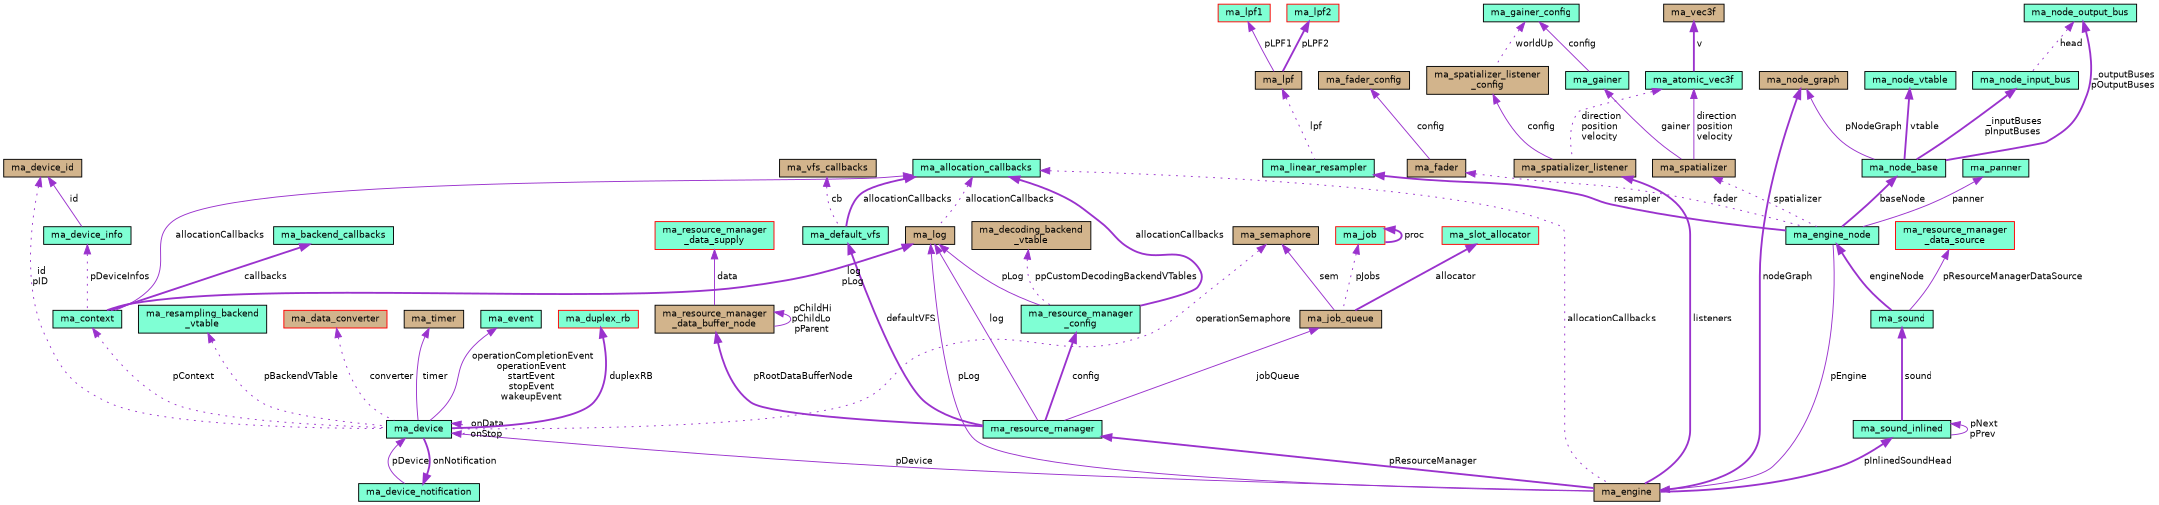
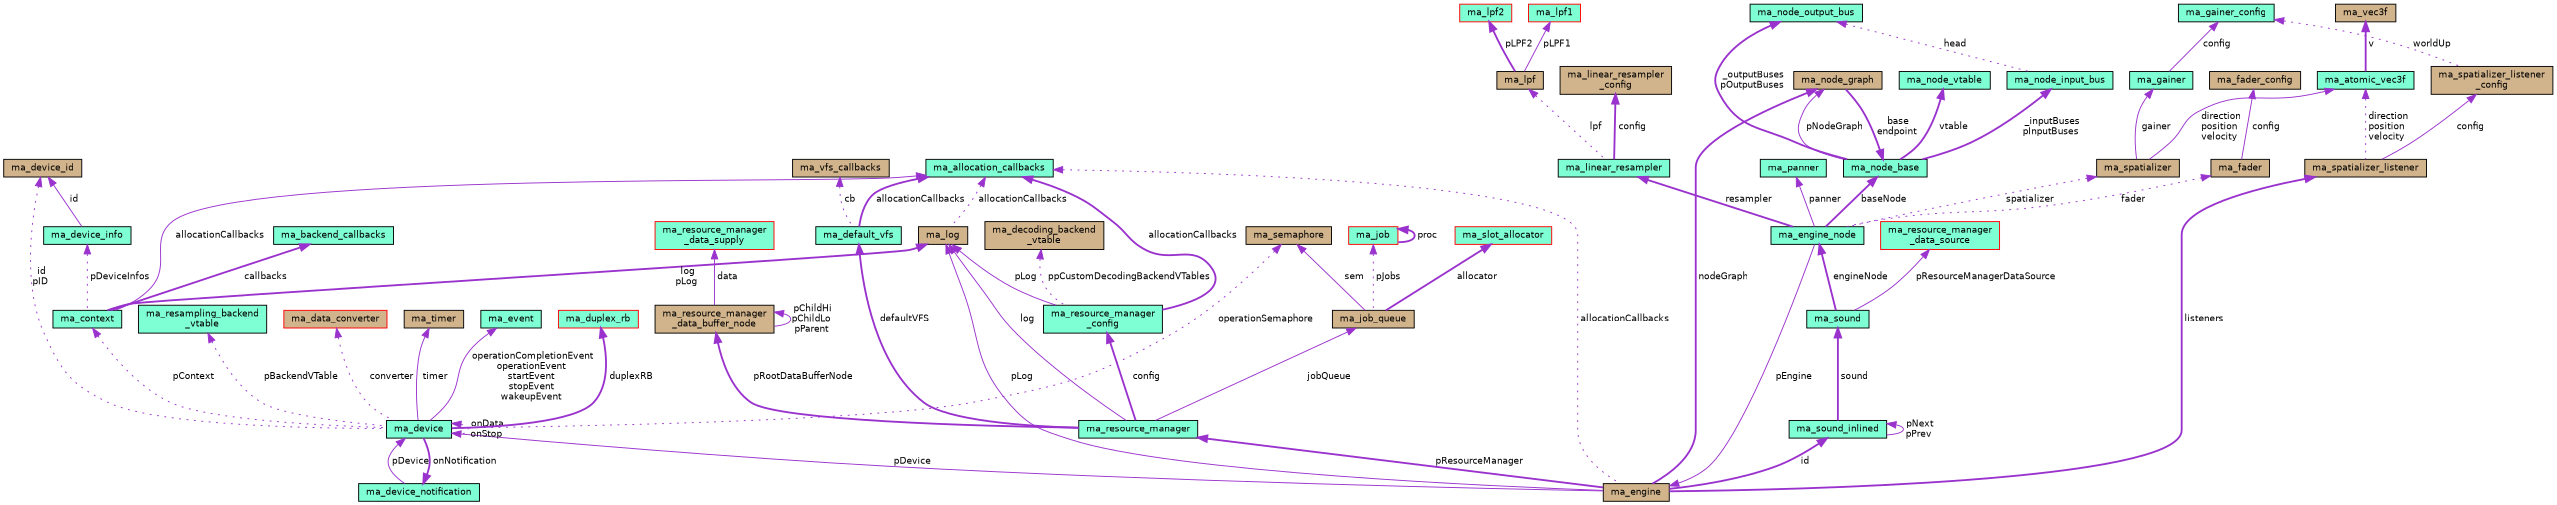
none -> (1616, 80)
none -> (1866, 118)
(1907, 461) -> (1804, 461)
